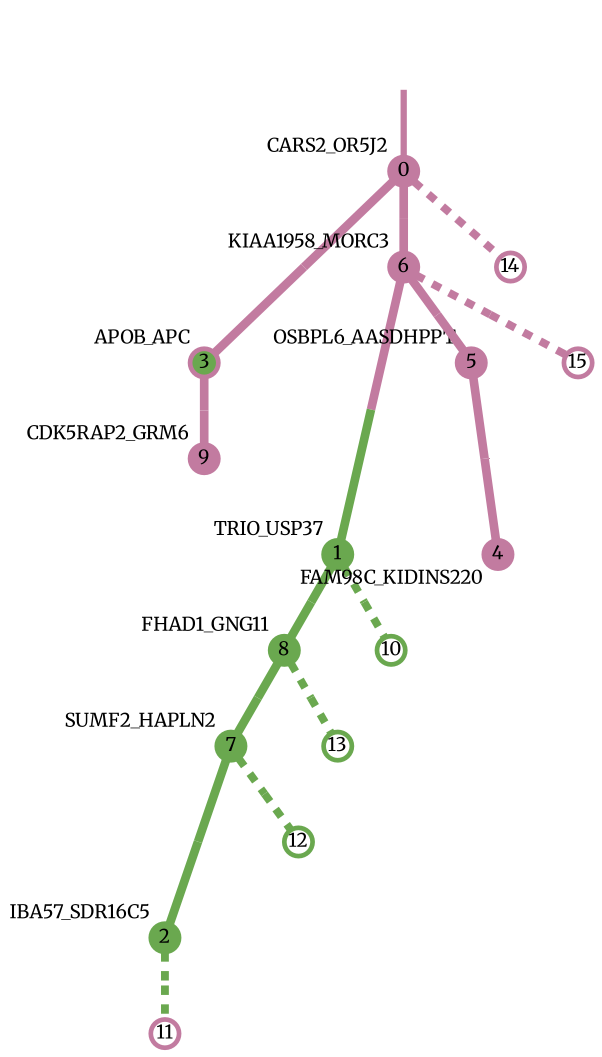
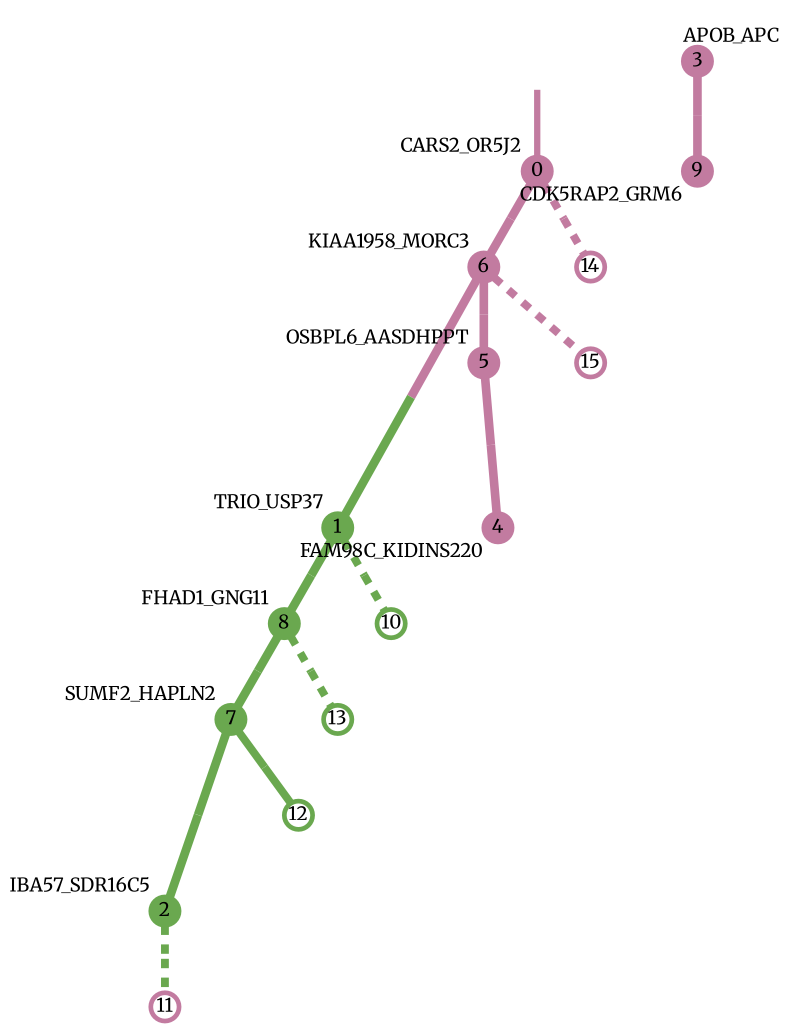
(304, 267) -> none
(204, 363) -> (697, 61)
(265, 794) -> (265, 767)
